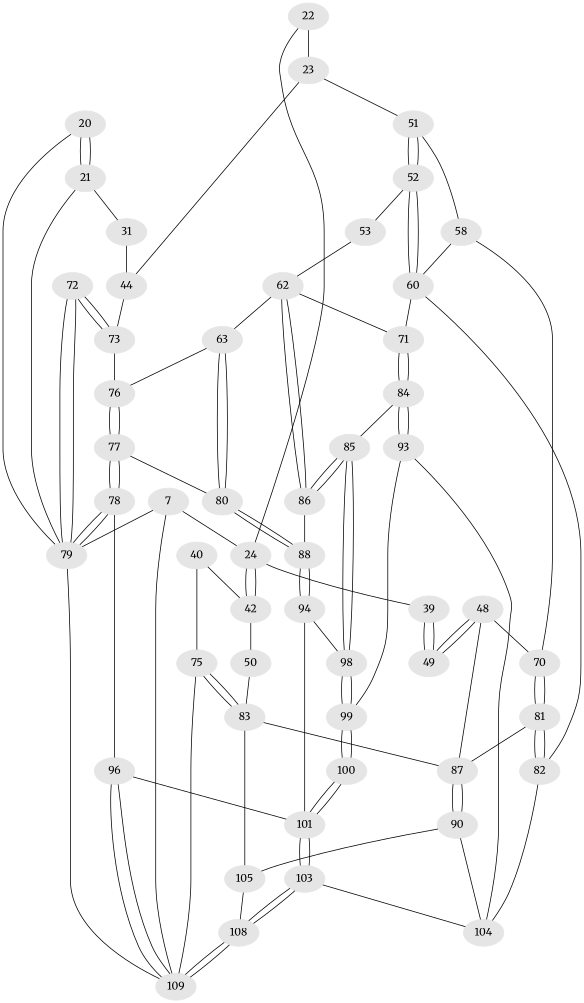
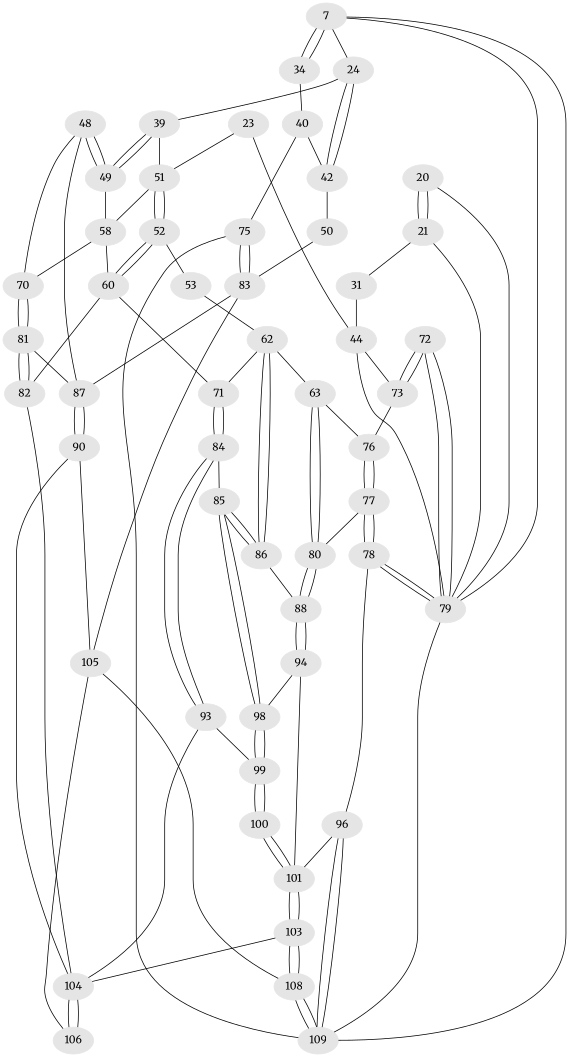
(308, 16) -> none
none -> (299, 70)
none -> (159, 151)
none -> (106, 205)
none -> (412, 469)
none -> (73, 1041)
